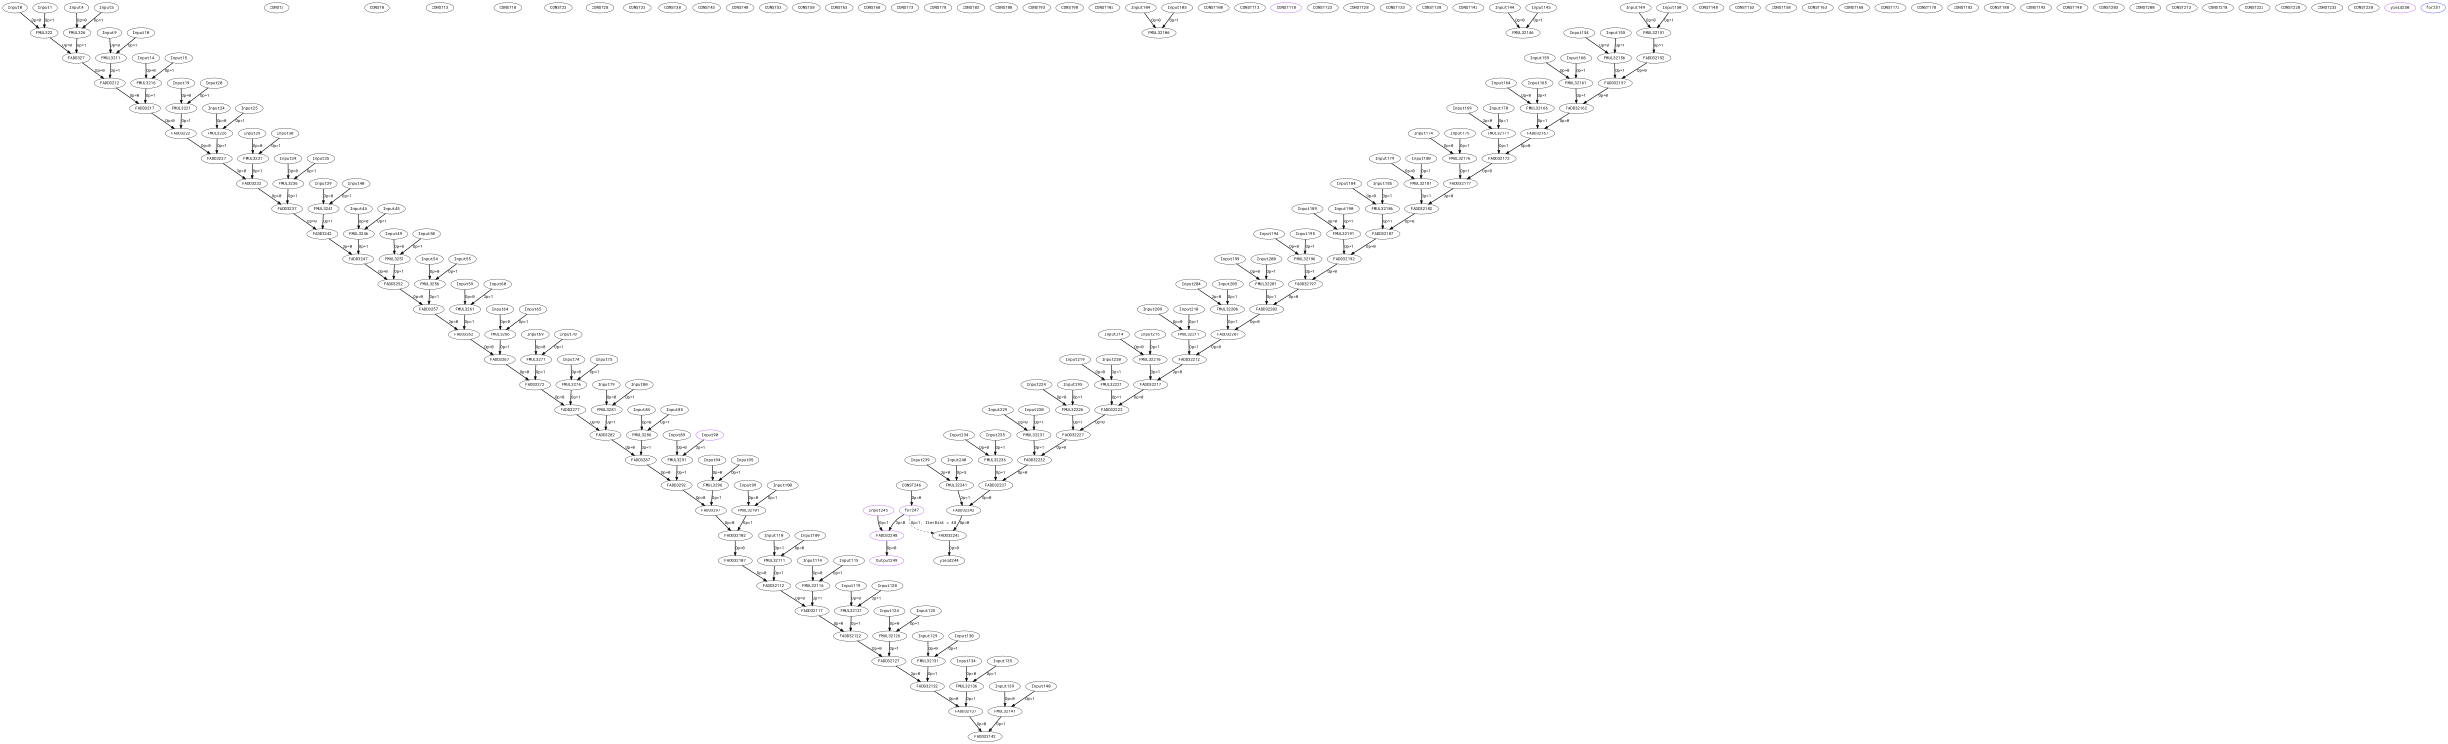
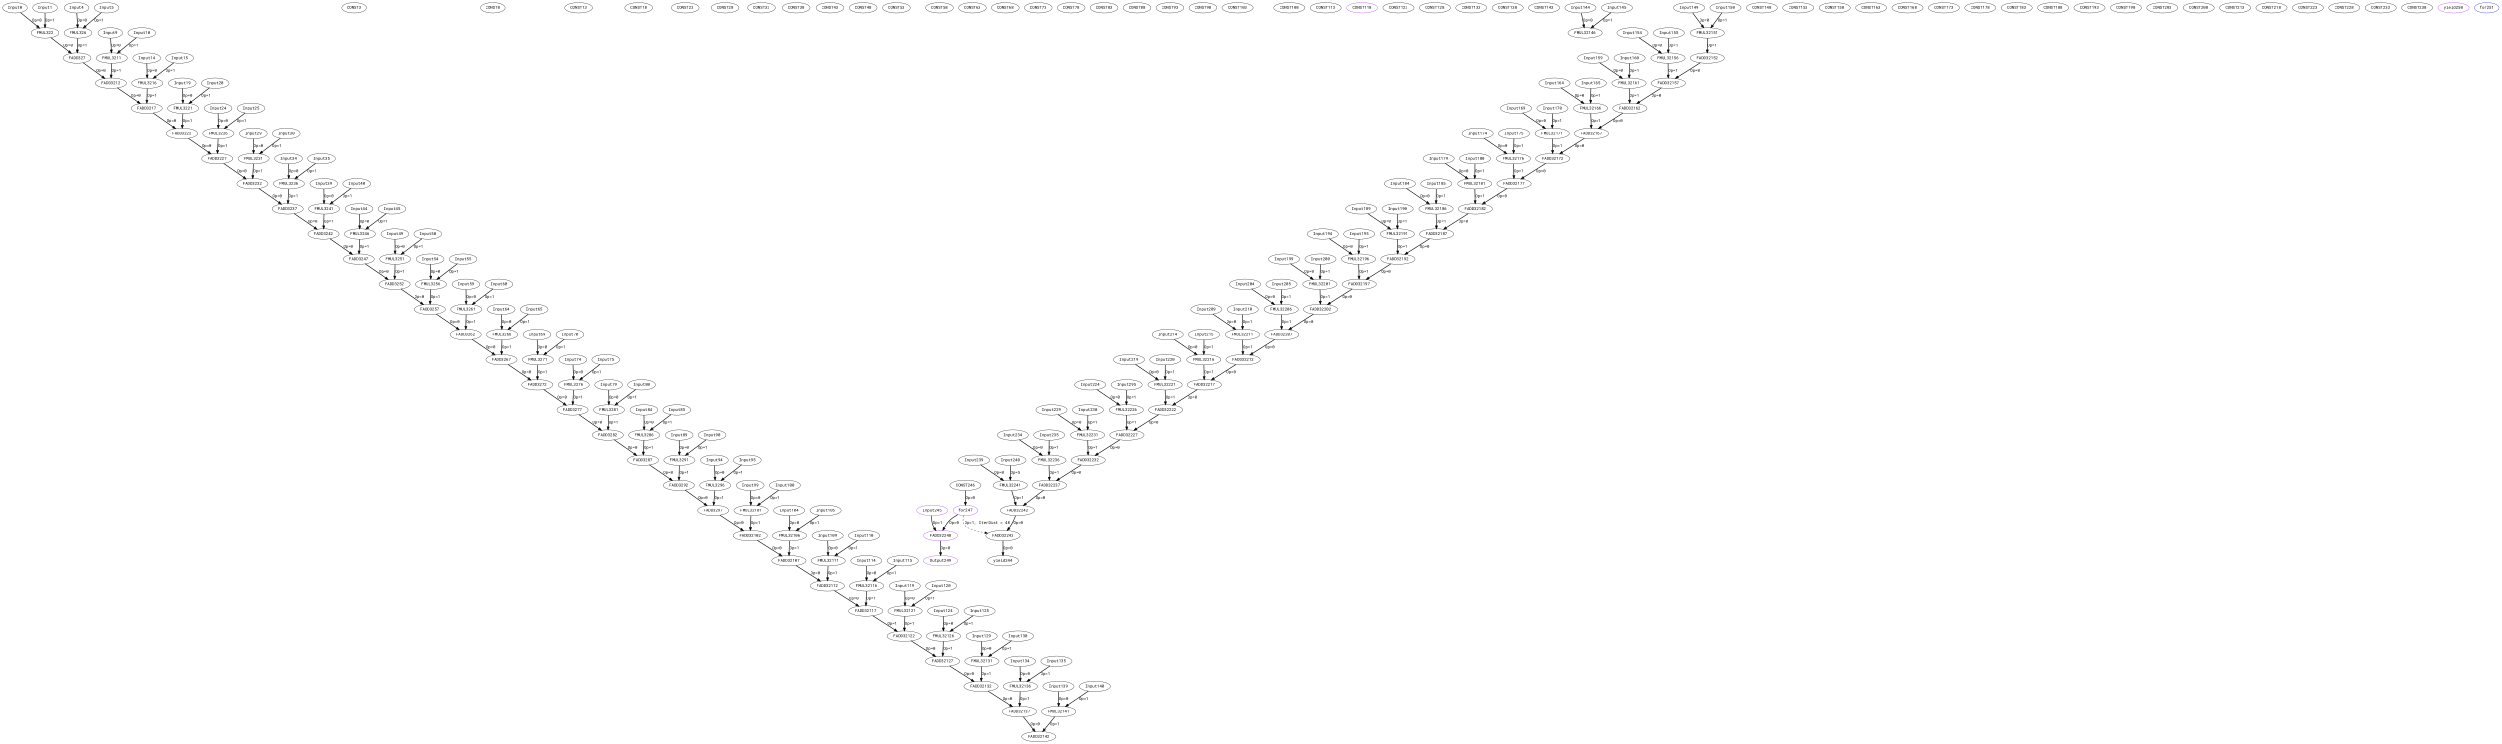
(710, 435) -> (712, 435)
none -> (789, 547)
(839, 624) -> (892, 624)
